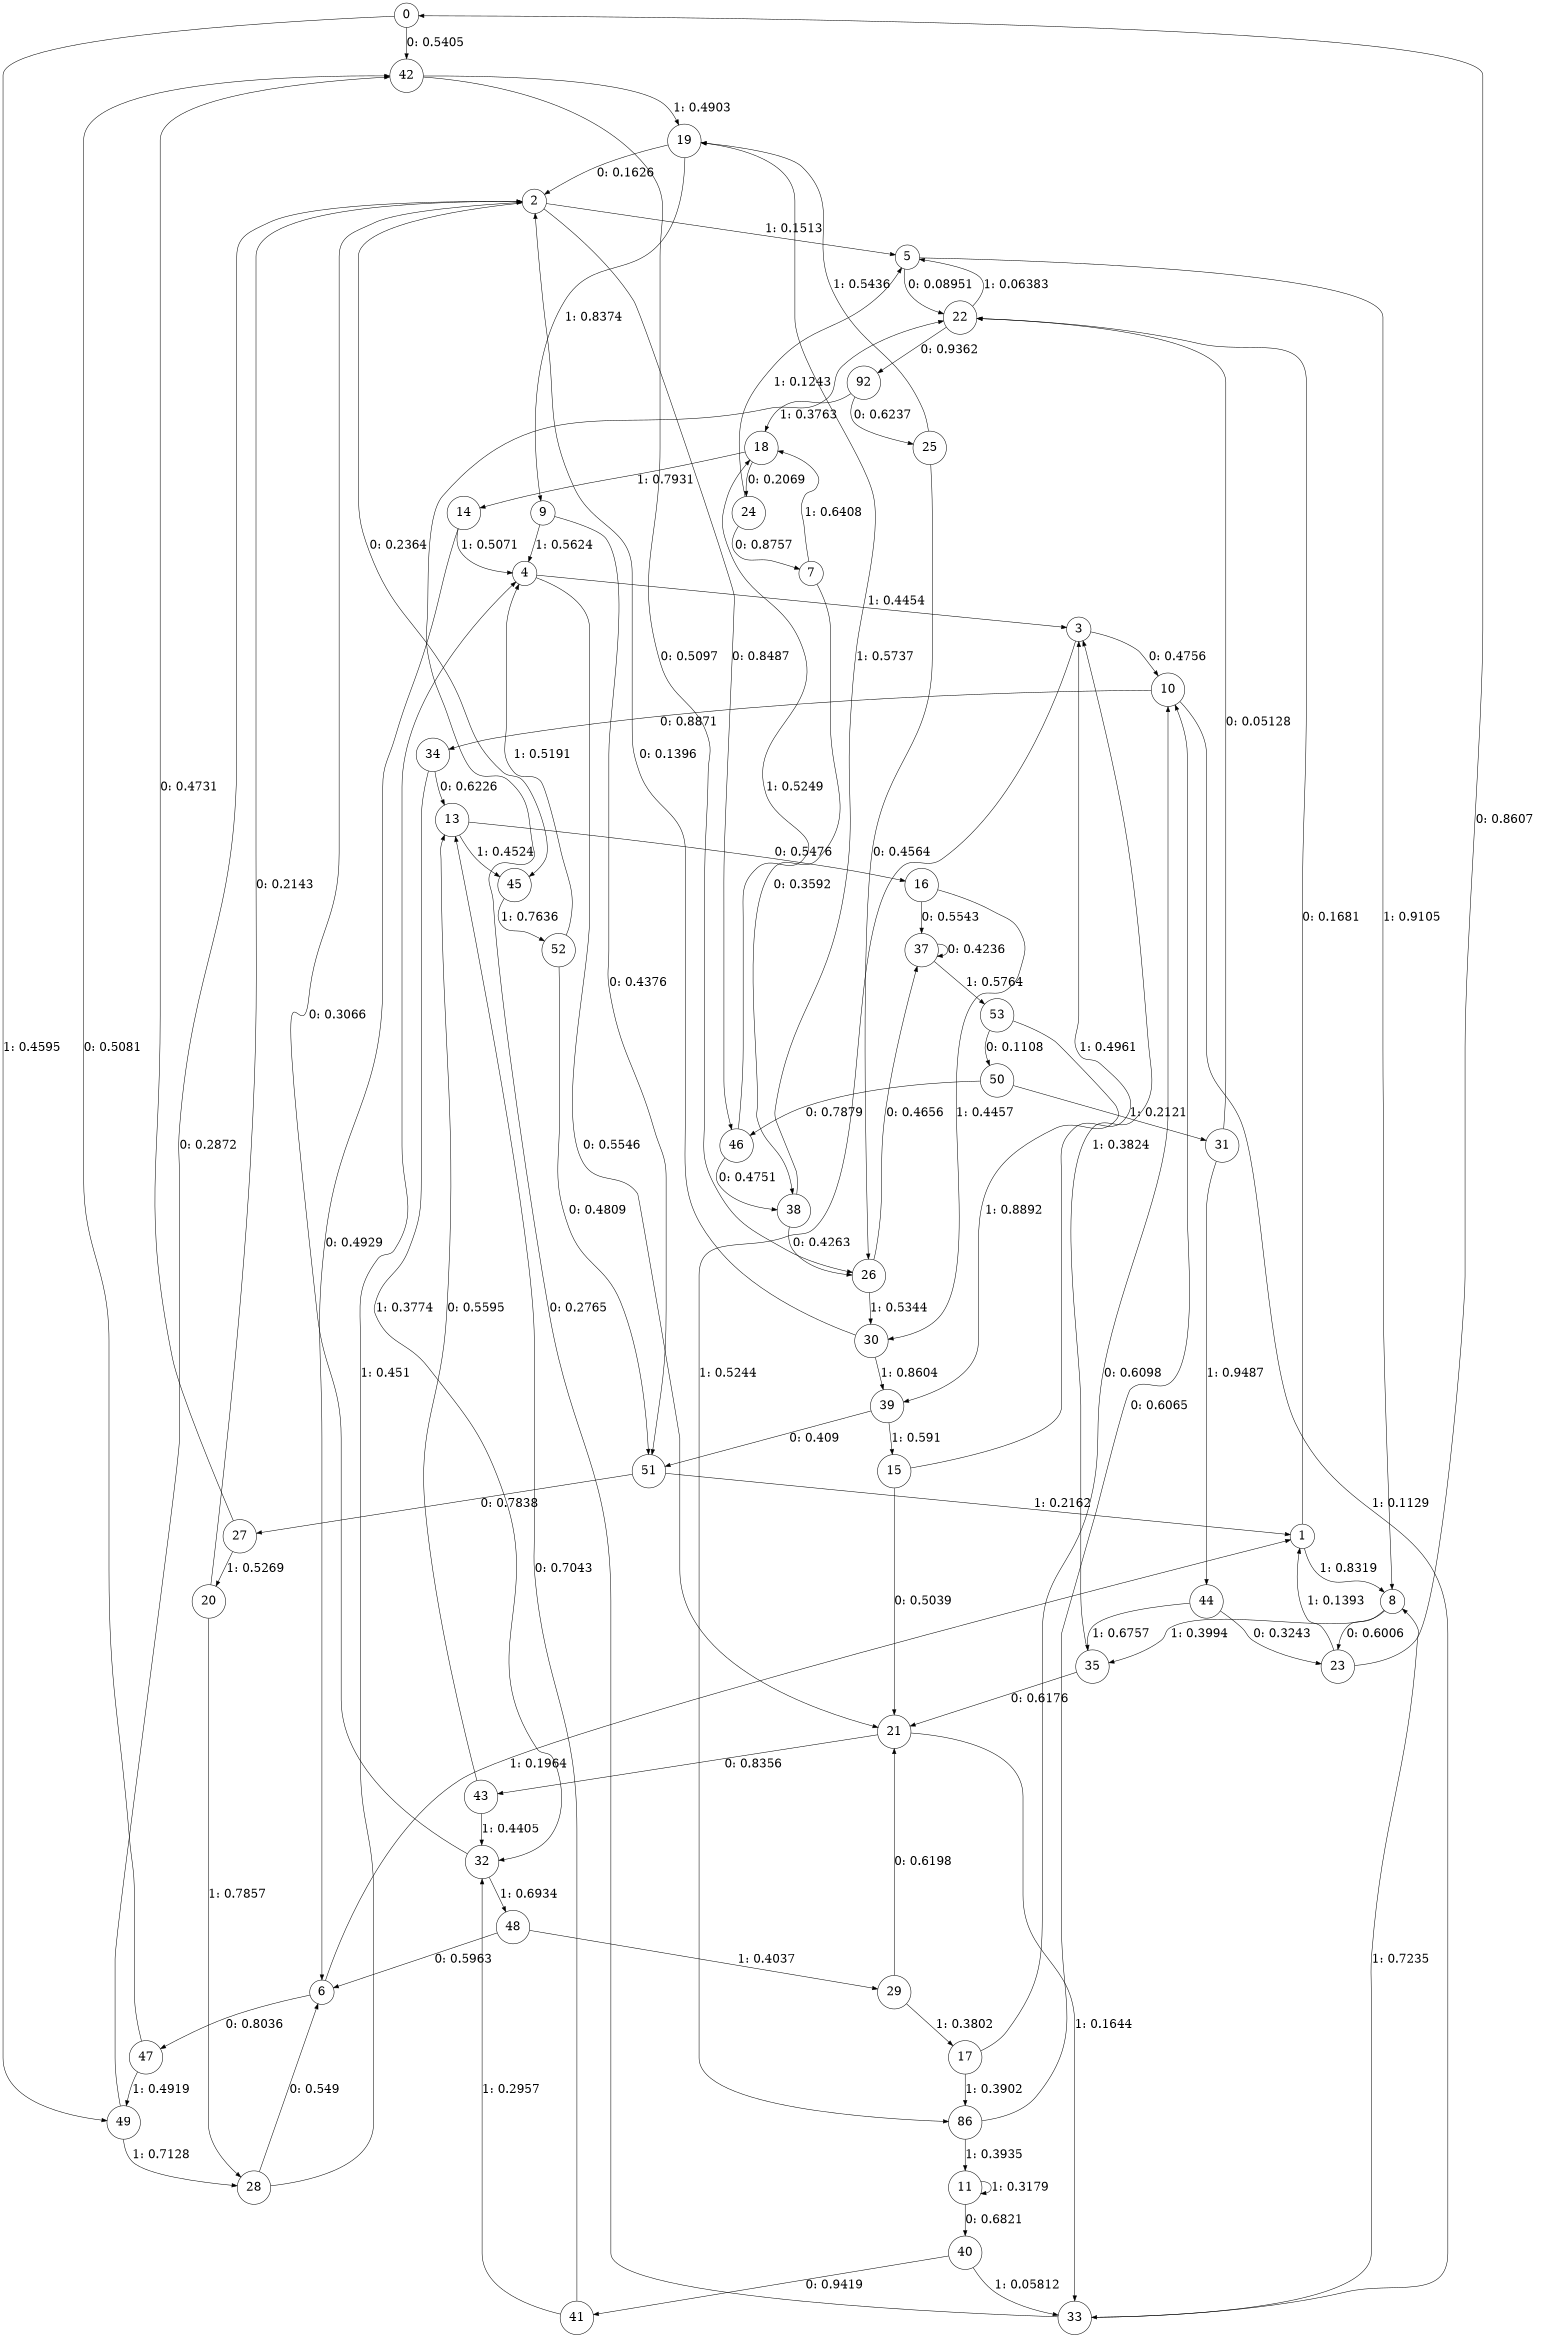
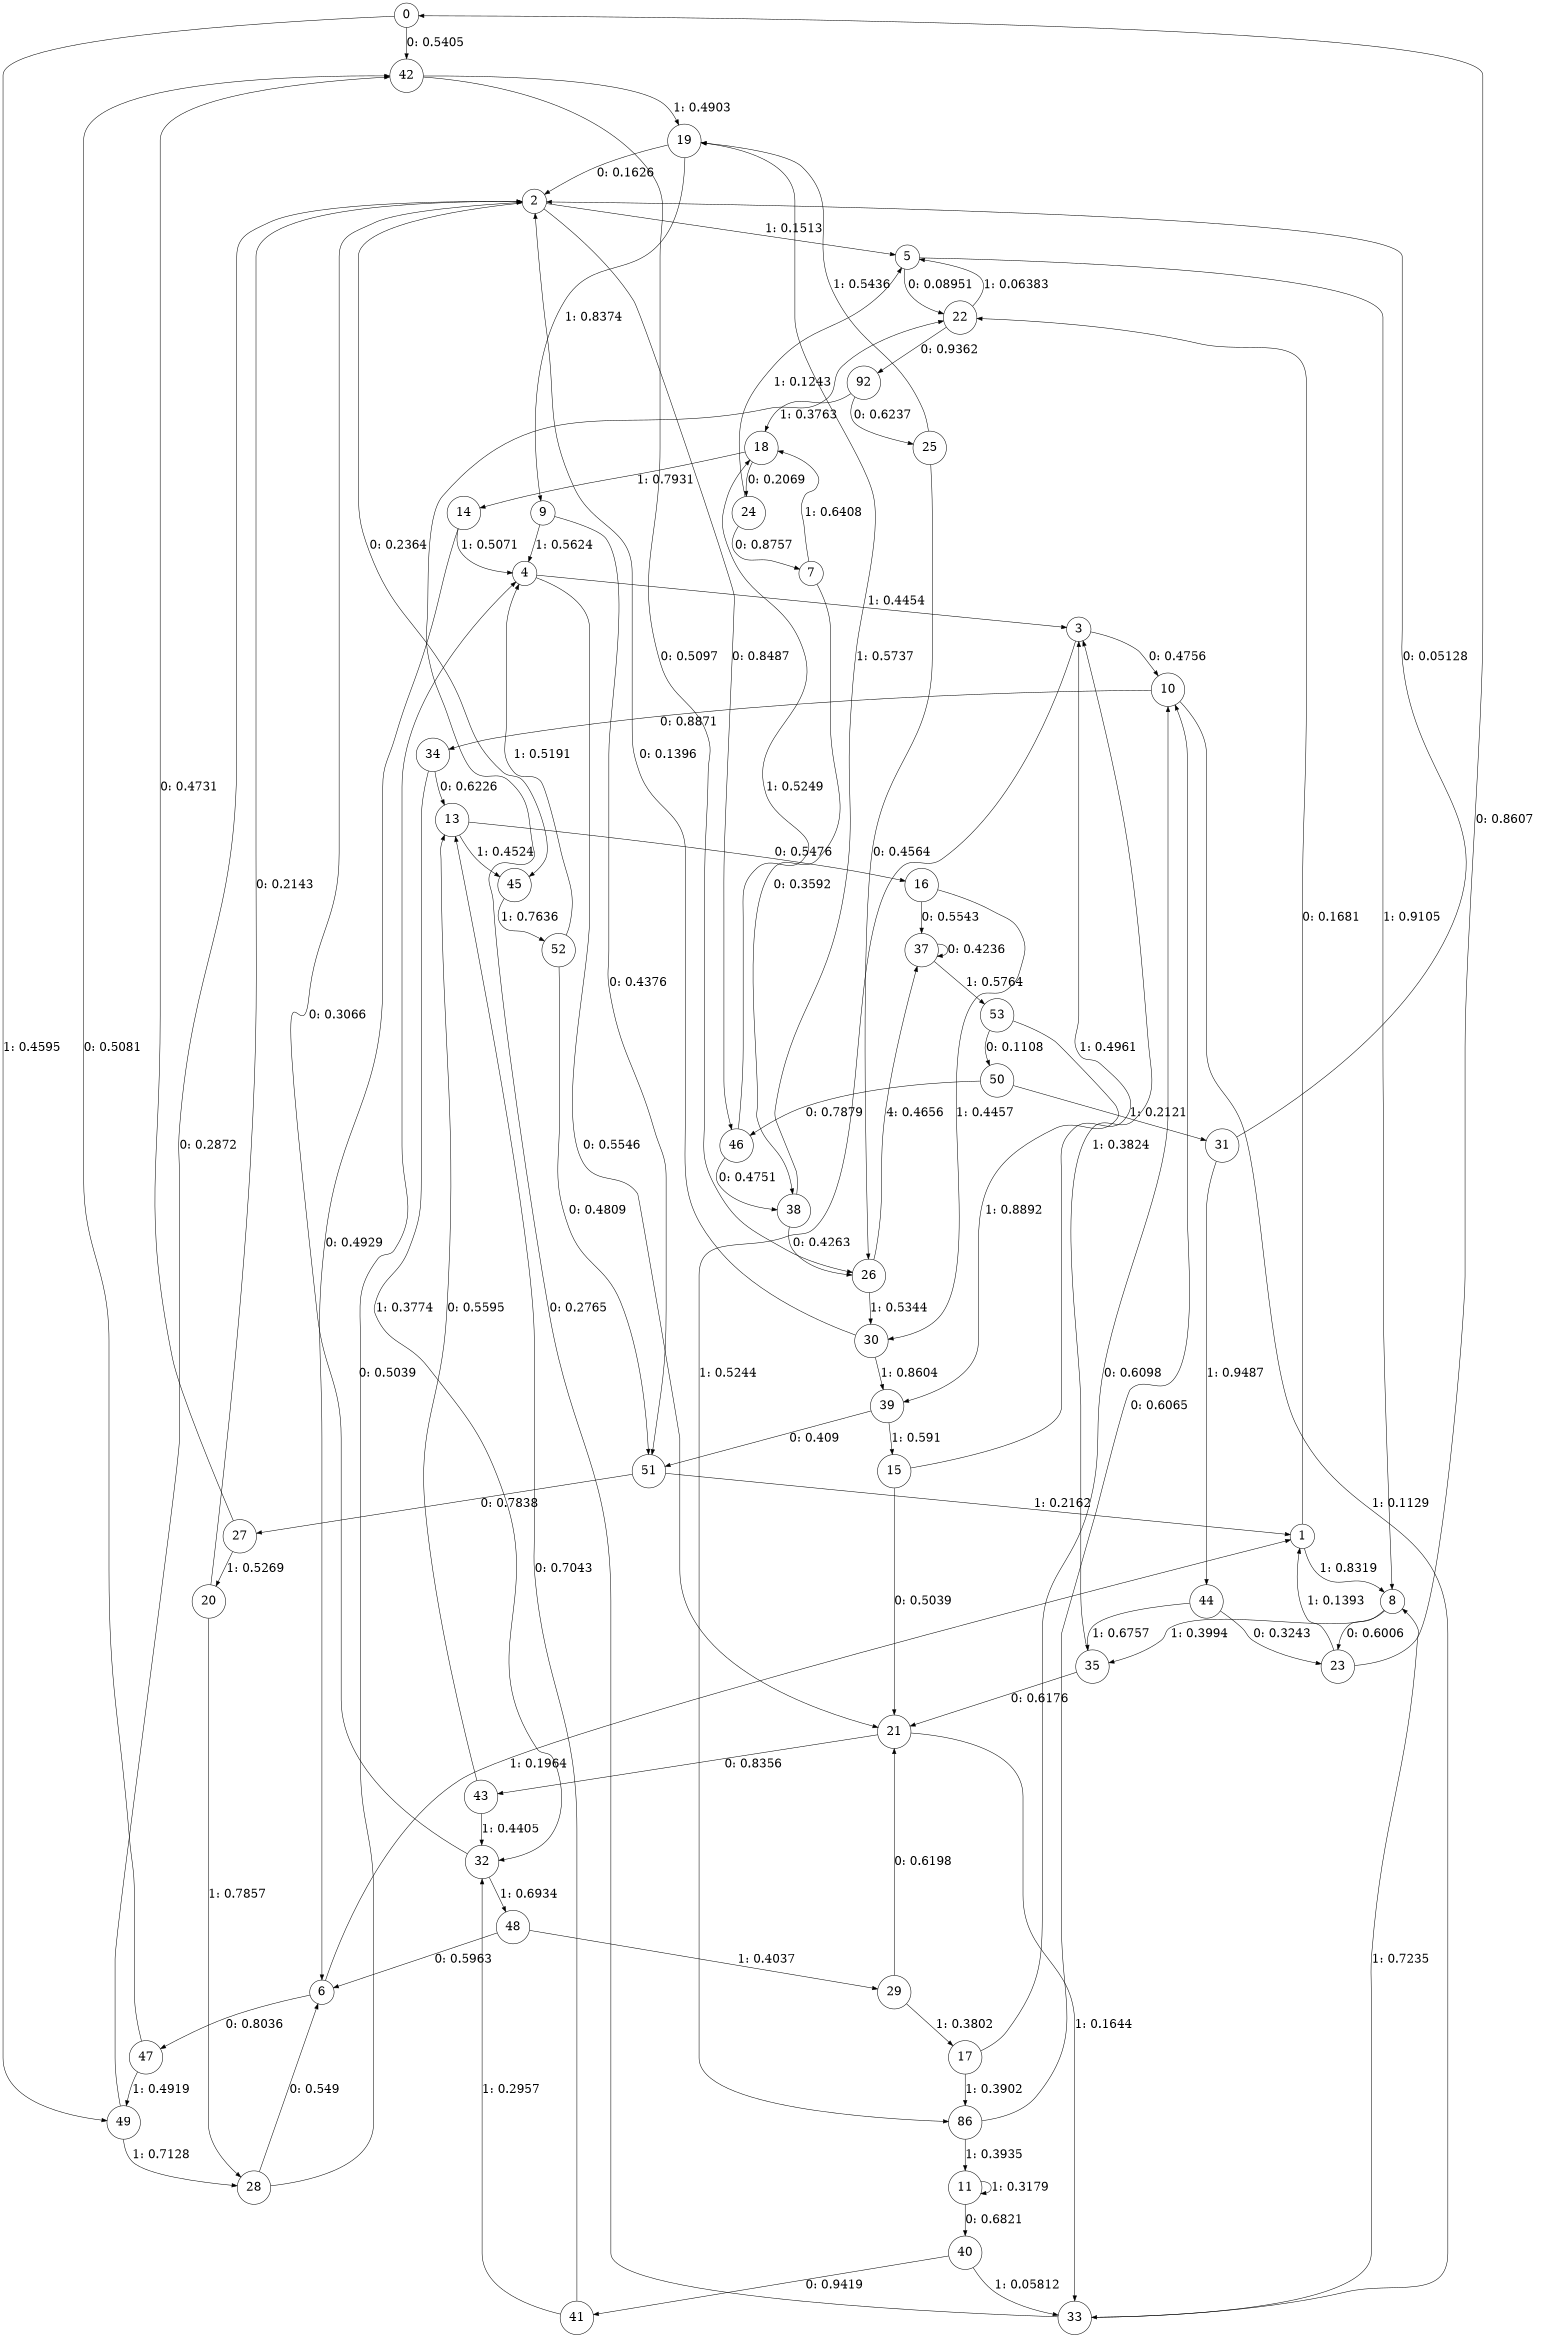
(1226, 625) -> (1402, 323)
(921, 1113) -> (921, 1113)
(393, 1374) -> (393, 1374)
